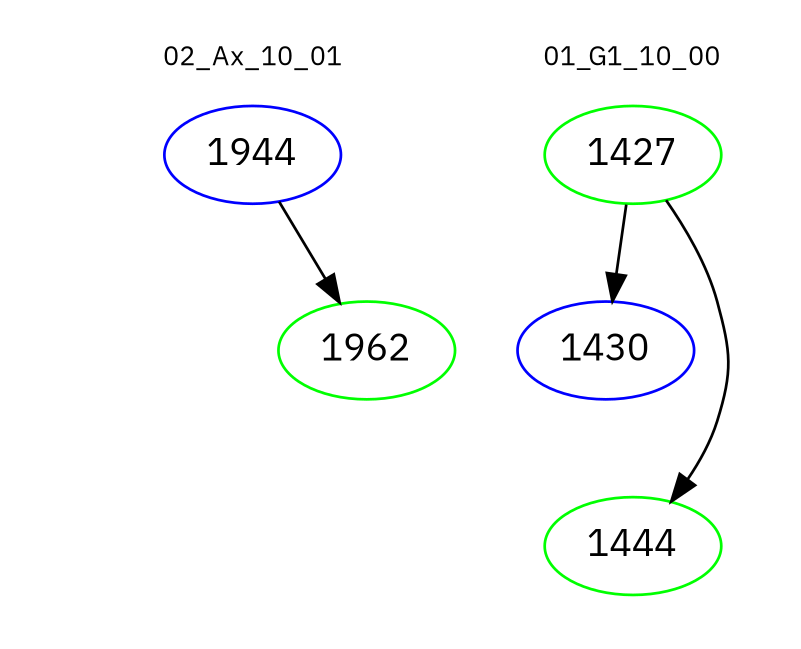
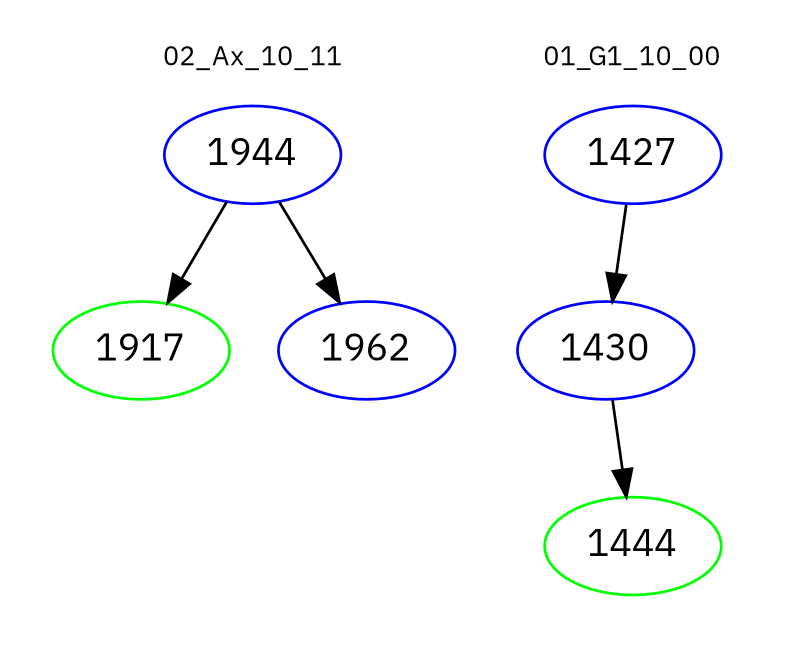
(254, 58) -> (254, 58)
(633, 155) -> (633, 155)
(726, 337) -> (617, 435)
none -> (141, 350)
(367, 350) -> (367, 350)
